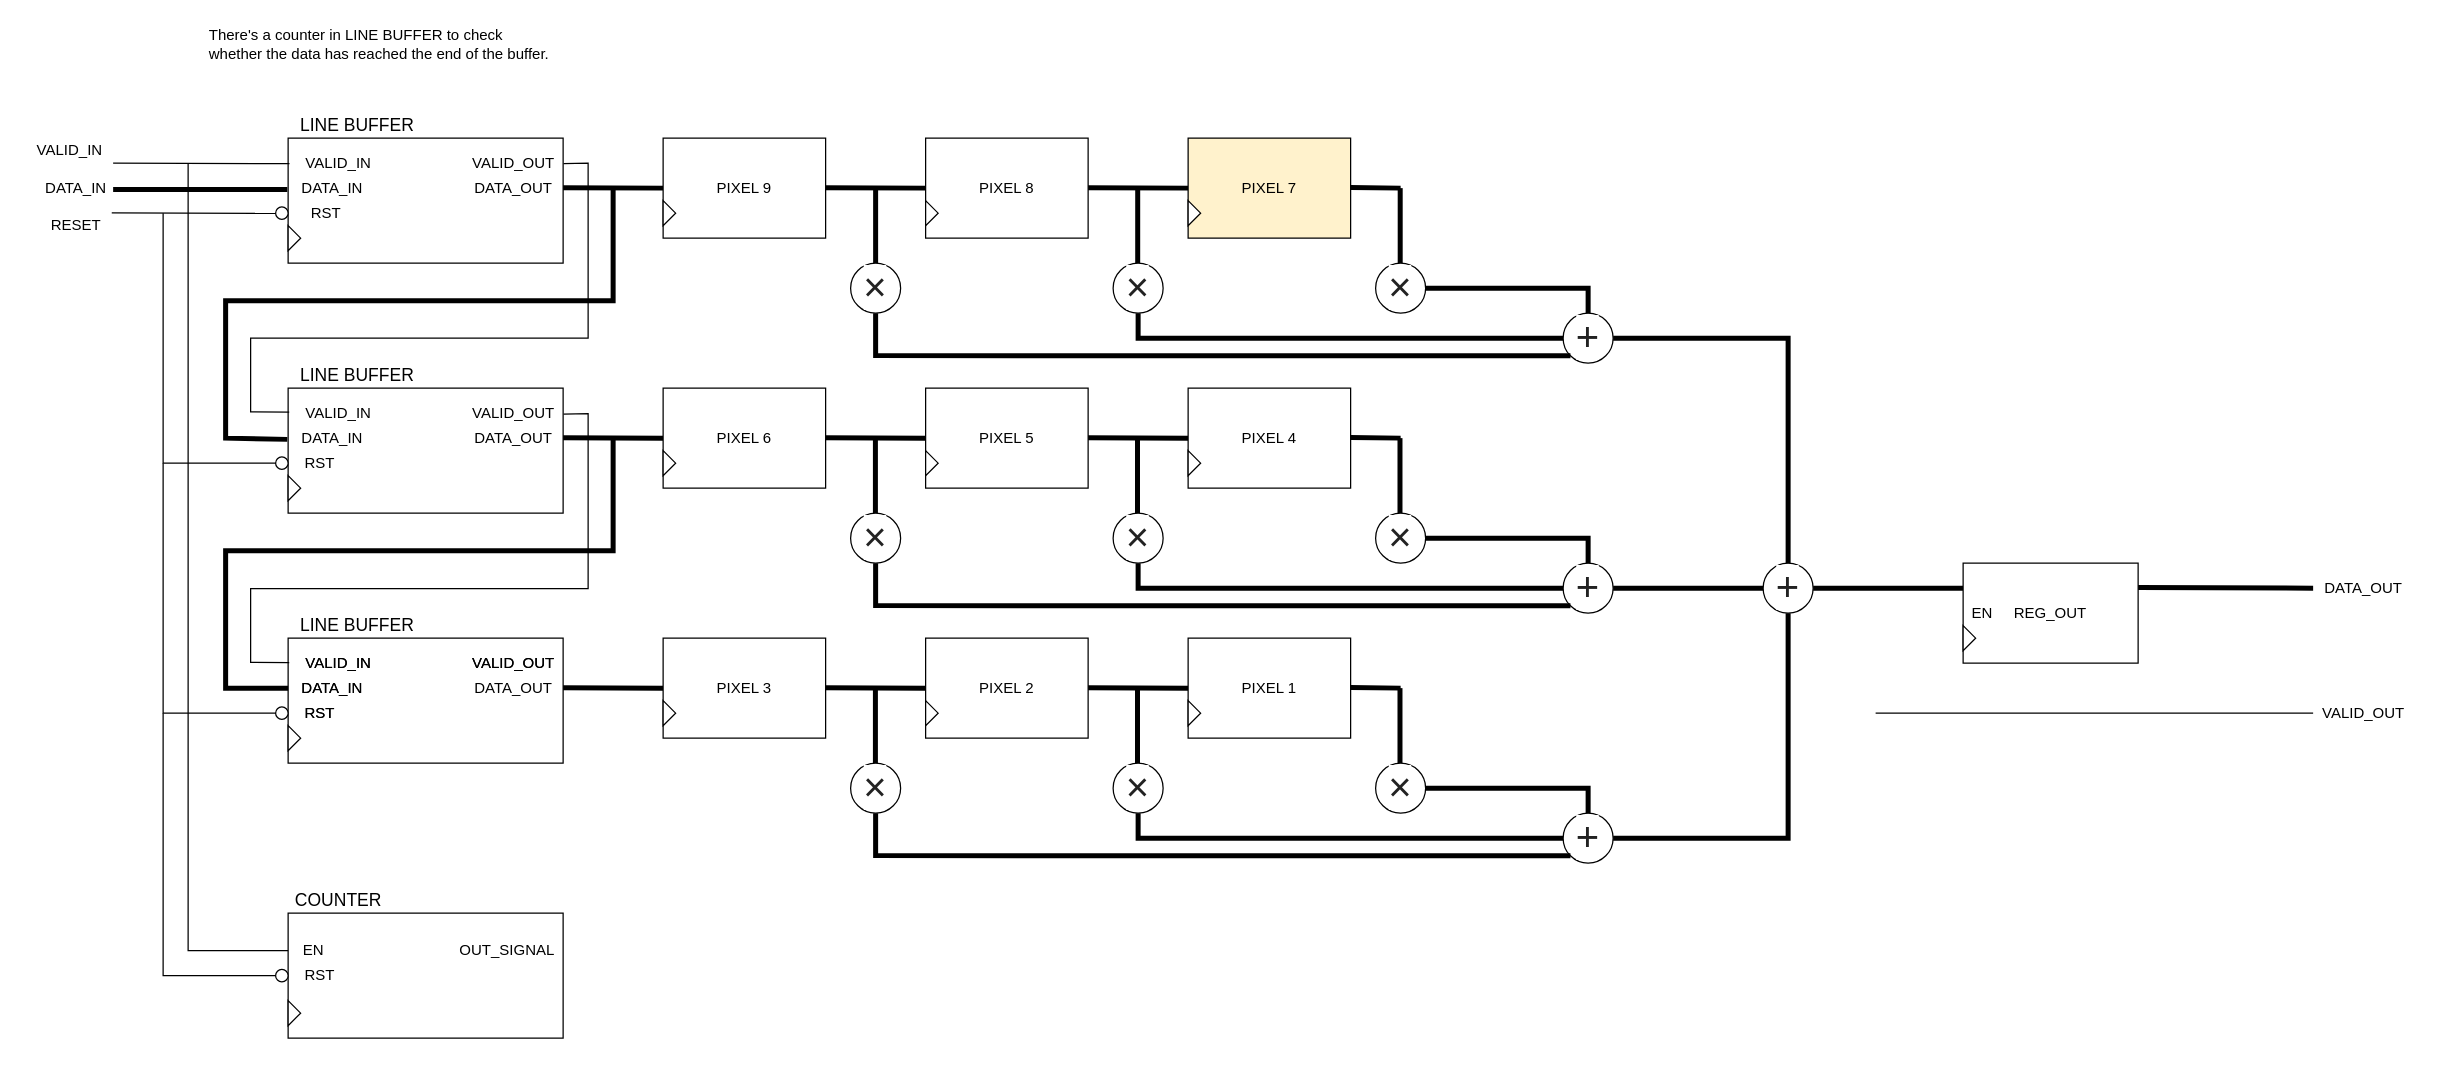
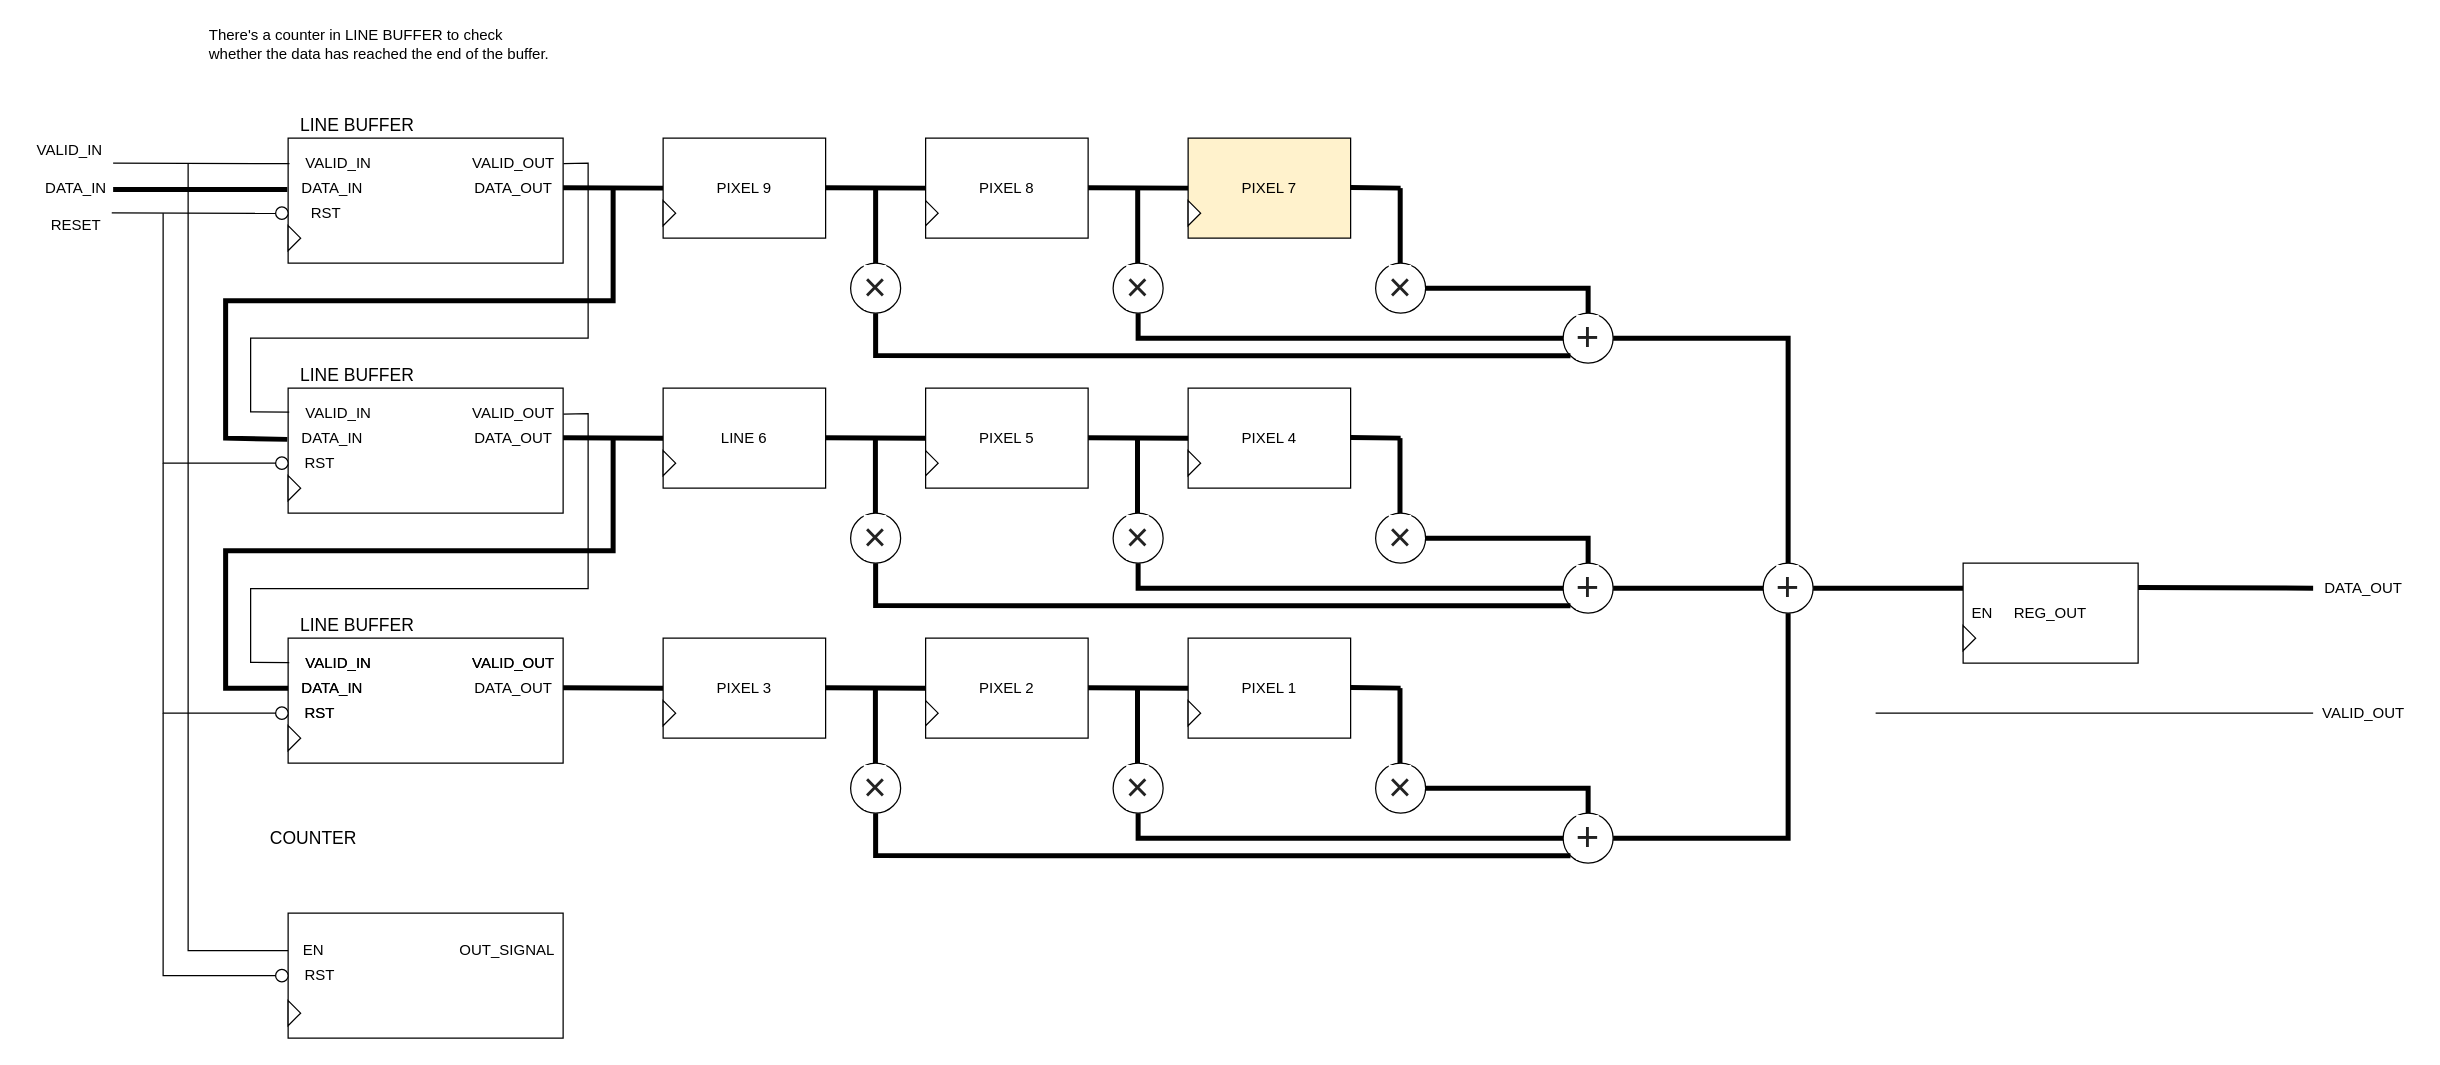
(744, 438) -> (744, 438)
(338, 901) -> (313, 838)
